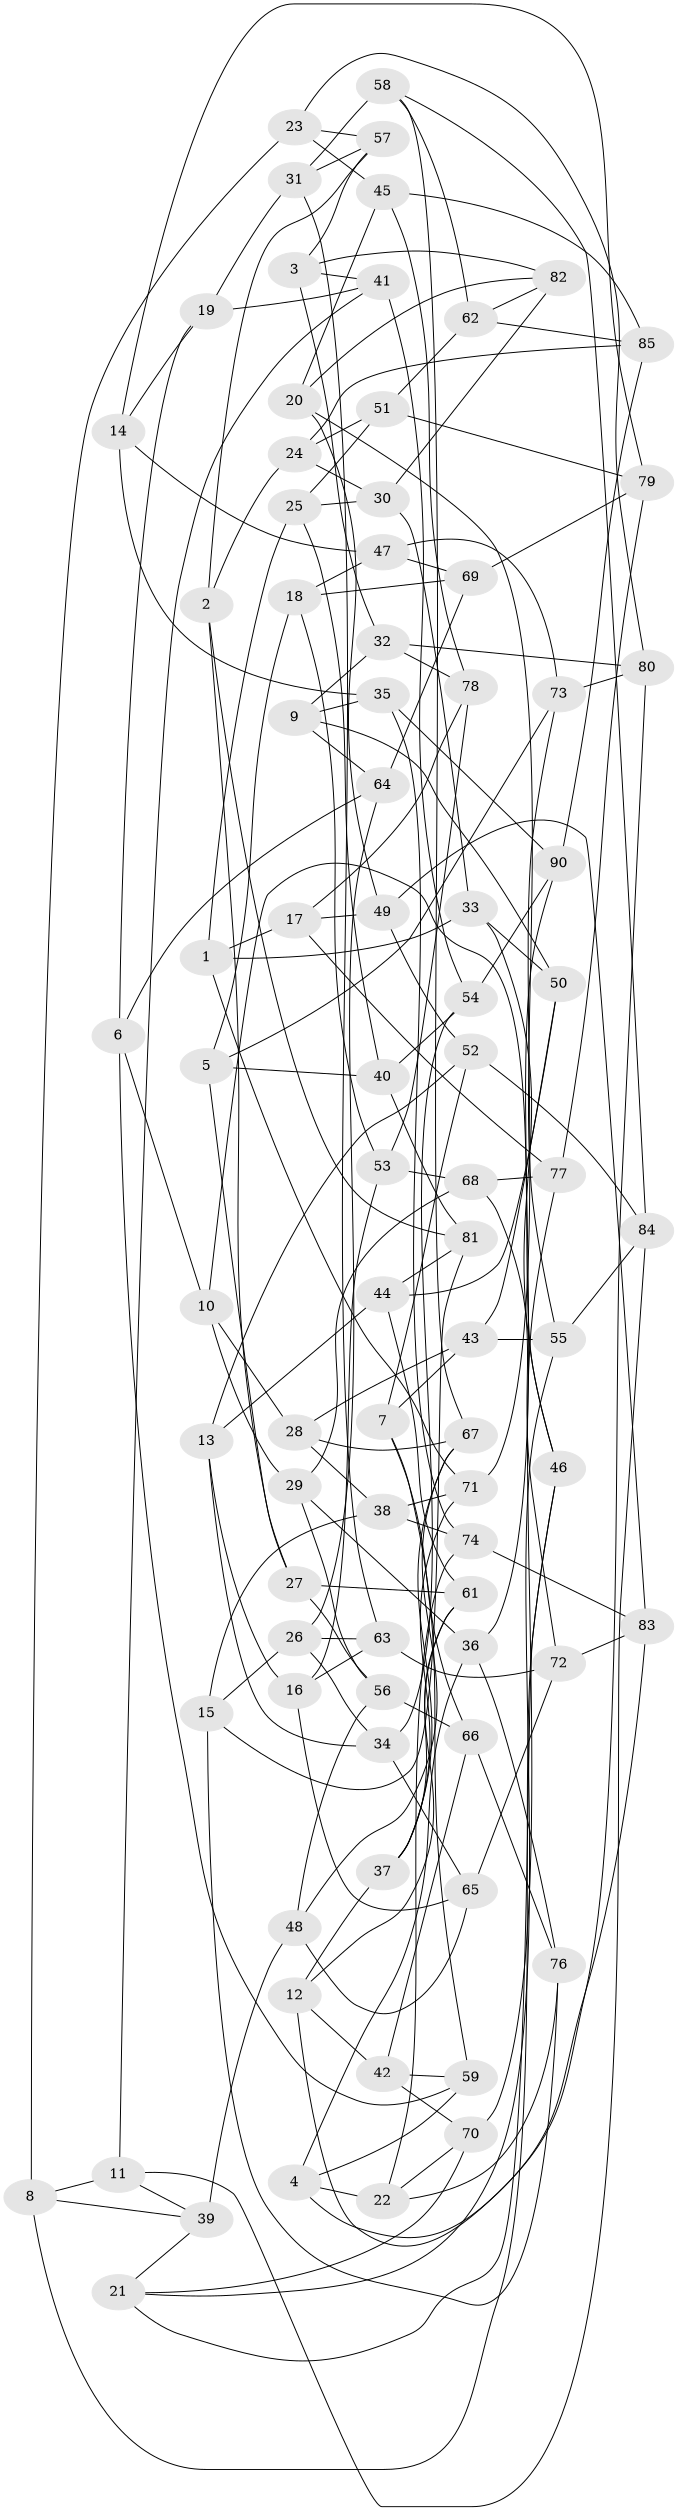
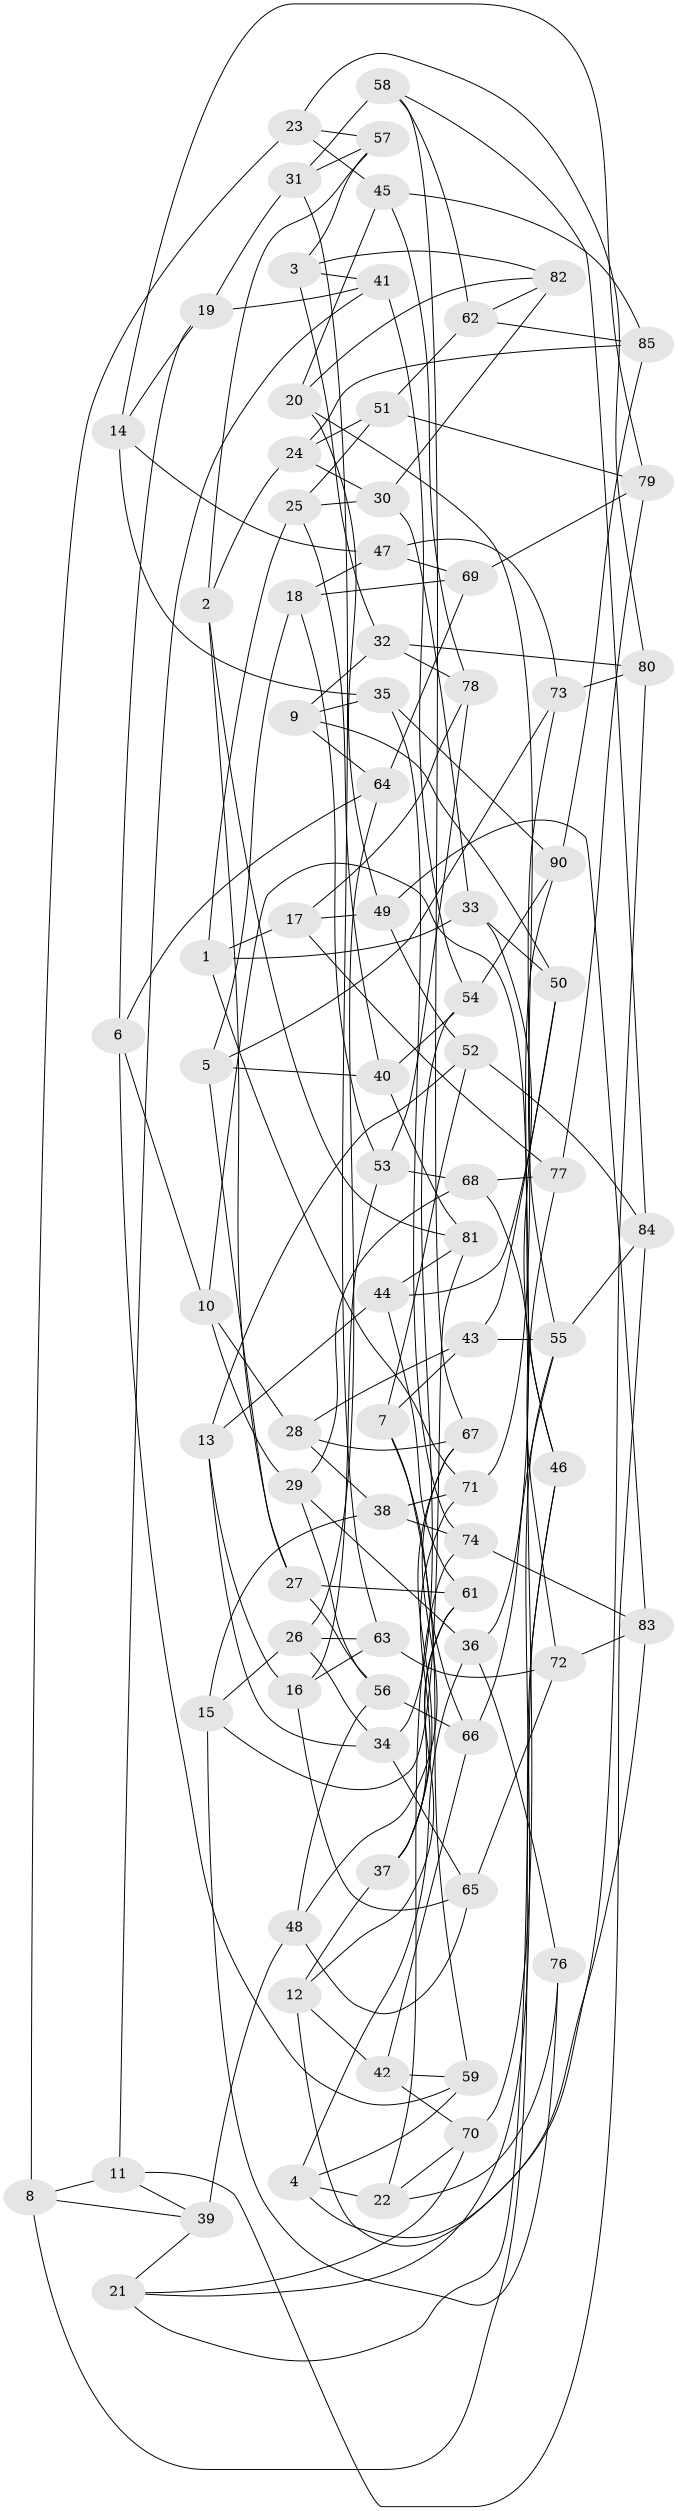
(515, 1851) -> (515, 1586)
